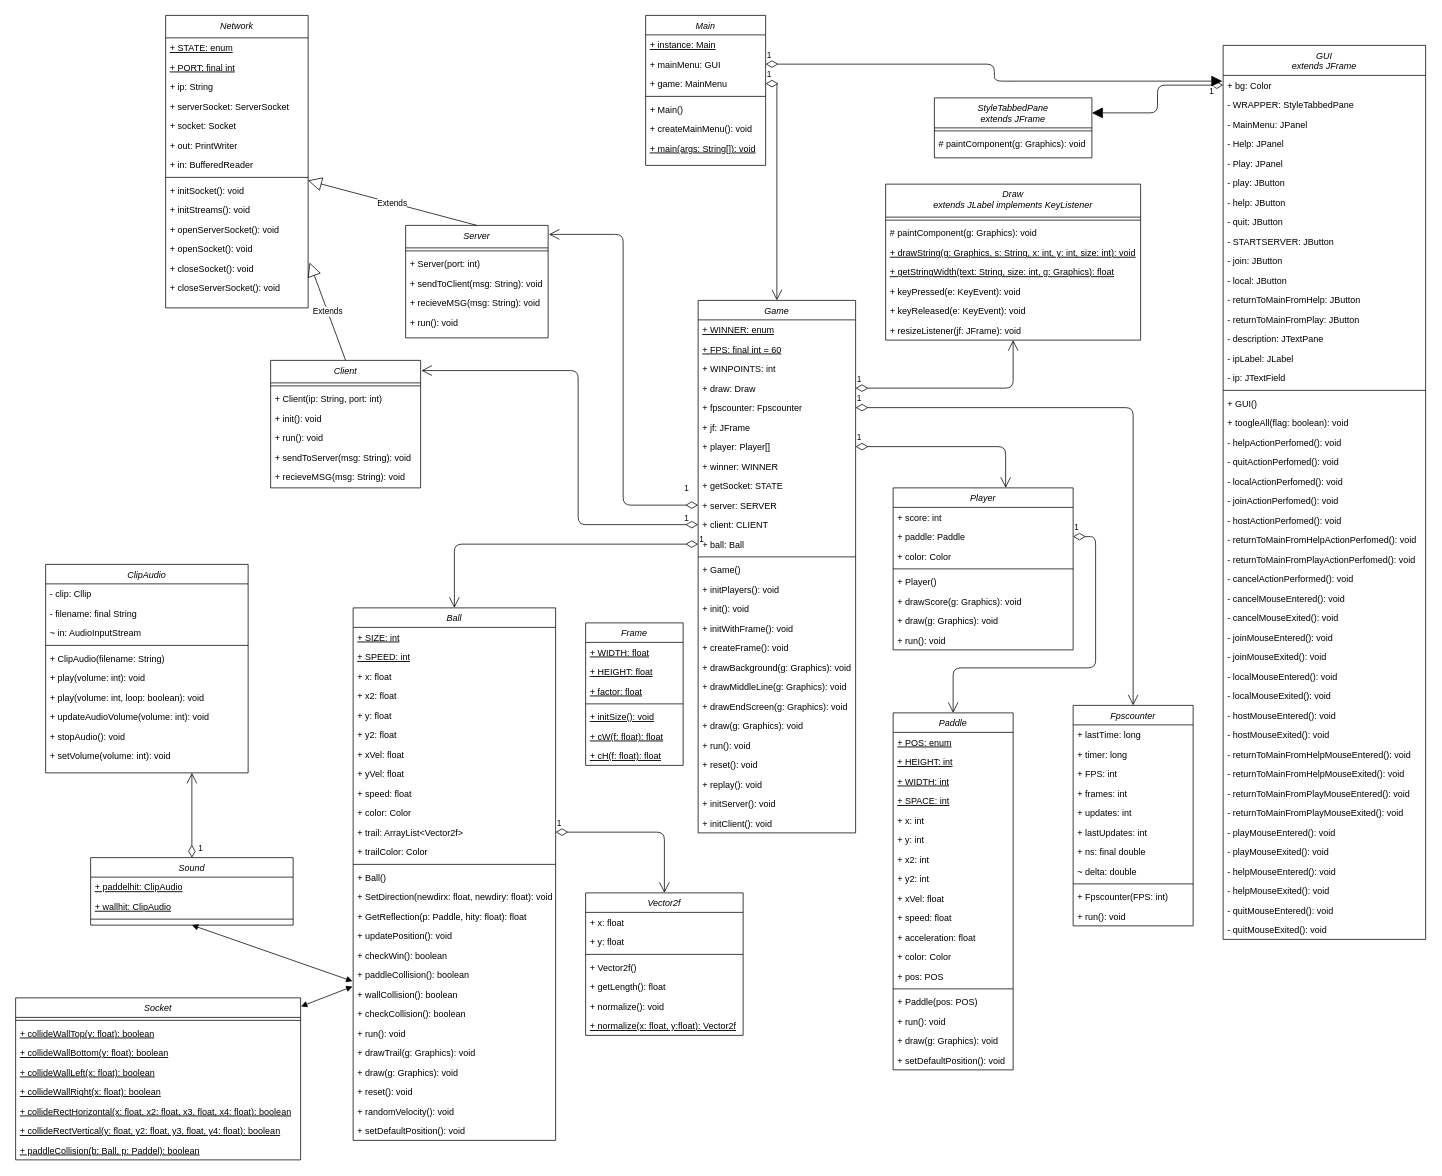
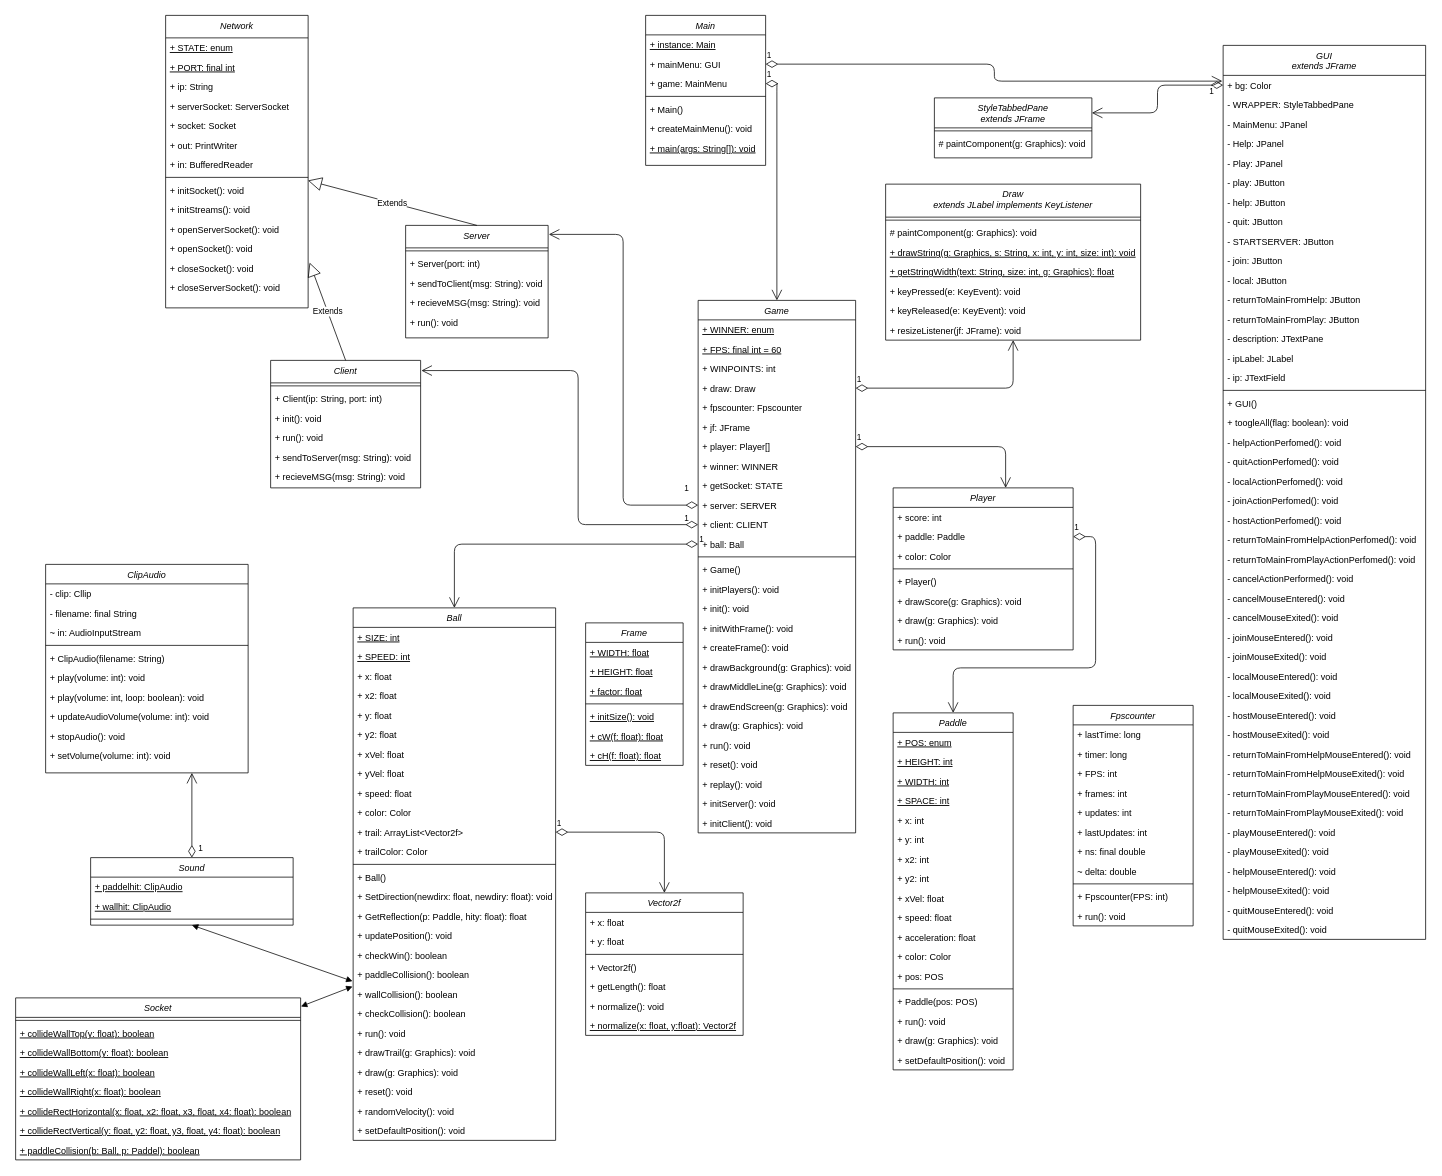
(1210, 81) -> (1214, 81)
(1103, 113) -> (1099, 113)
(1133, 425) -> none
